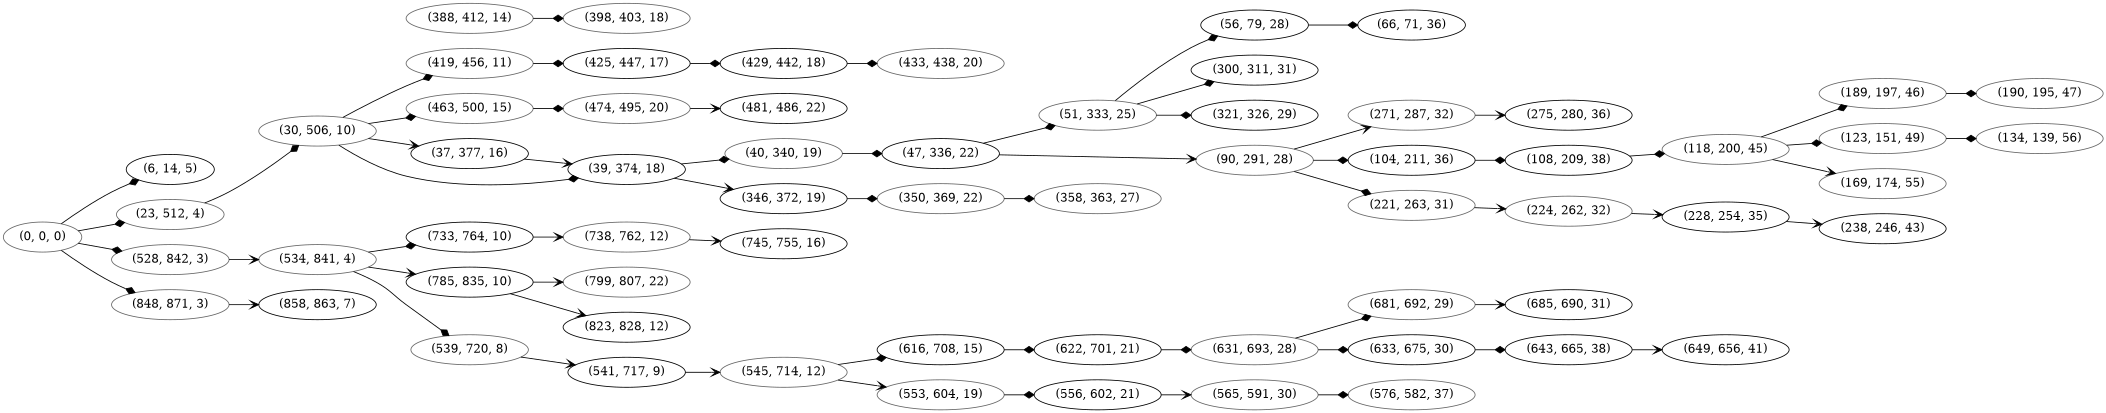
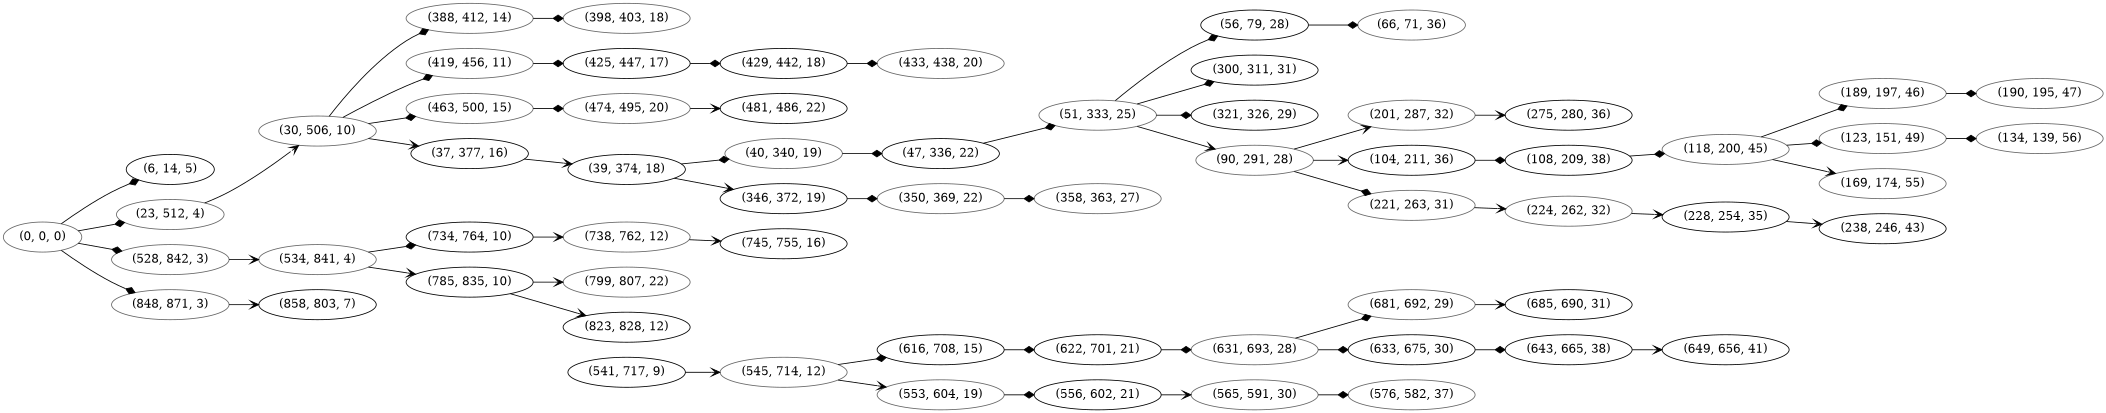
(1412, 25) -> (1412, 25)
(1412, 115) -> (1412, 115)
(1093, 157) -> (1172, 137)
(1326, 160) -> (1326, 160)
(249, 180) -> (249, 180)
(450, 183) -> (370, 70)
(470, 237) -> (470, 237)
(318, 305) -> (318, 305)
(470, 350) -> none
